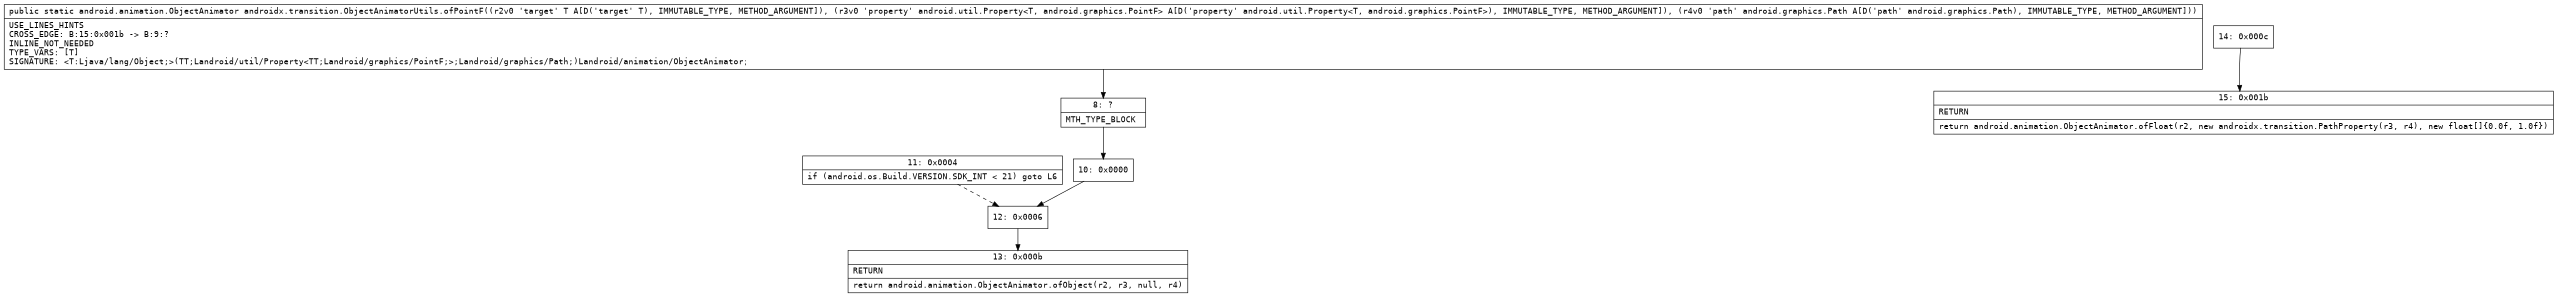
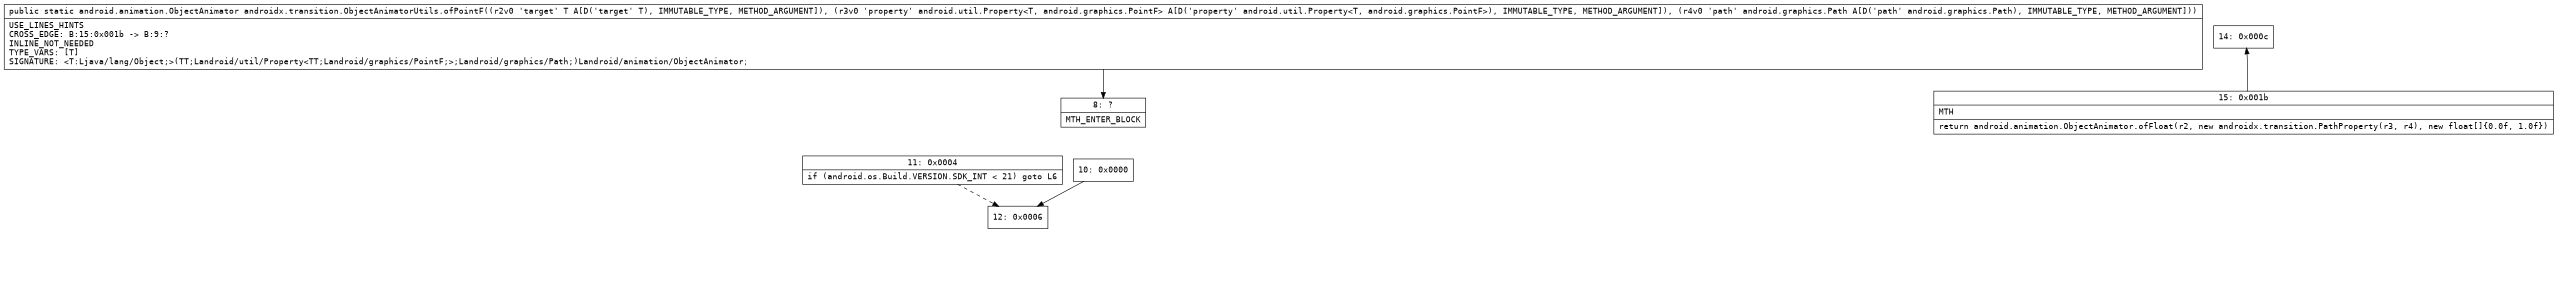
(2240, 67) -> (2248, 73)
(1954, 112) -> (1946, 112)
(1101, 120) -> (1103, 120)
(1103, 140) -> none
(1018, 272) -> none
